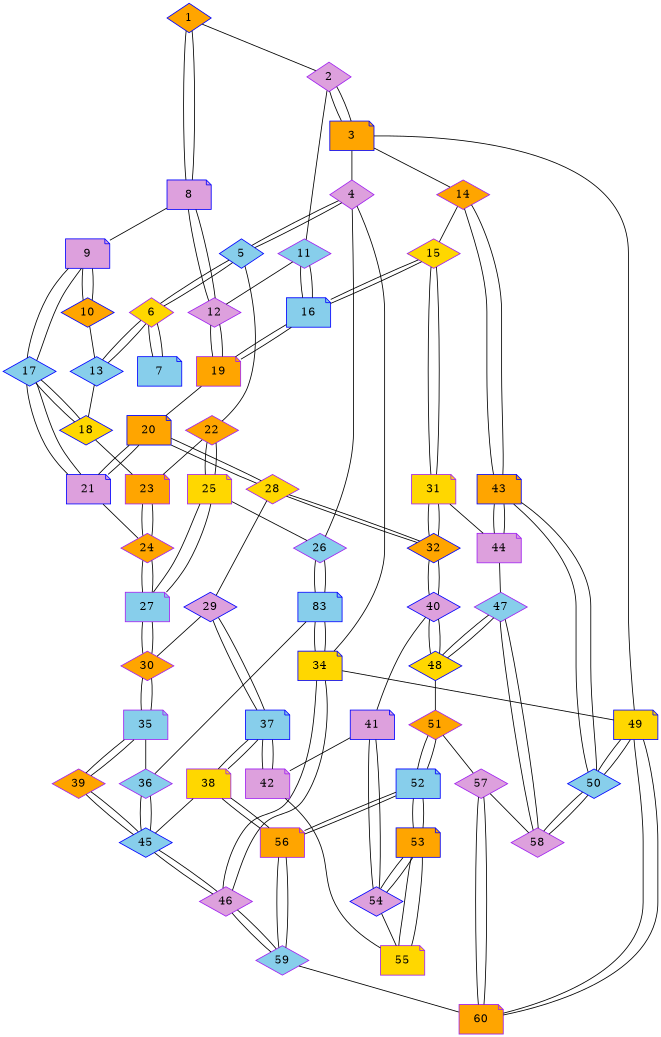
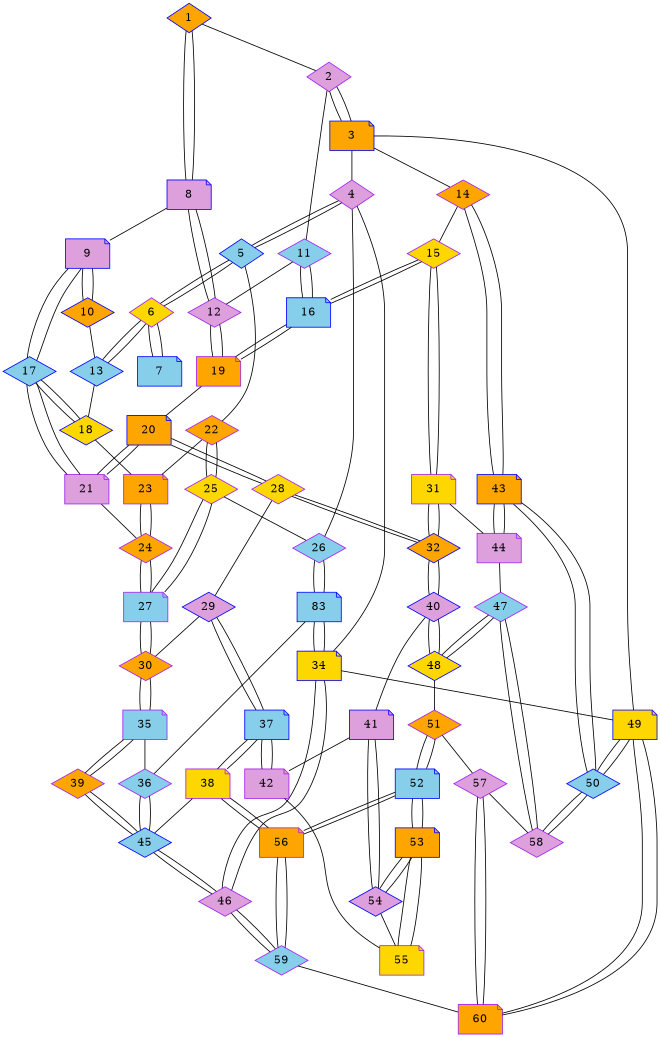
(88, 489) -> (87, 489)
(210, 489) -> (211, 489)
